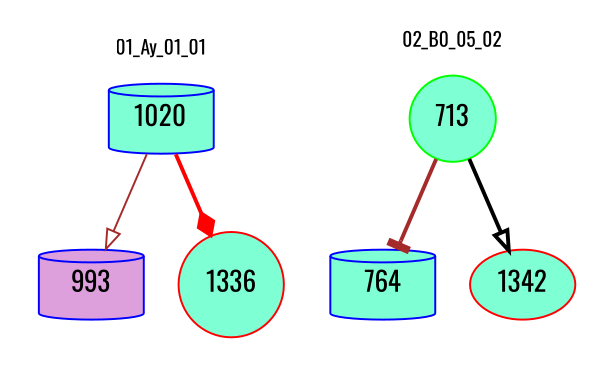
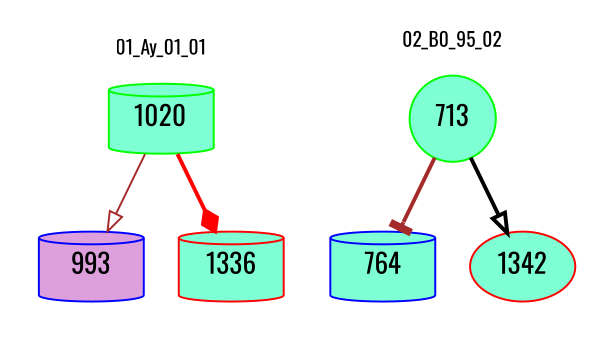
(453, 42) -> (453, 42)
(161, 119) -> (161, 119)
(231, 285) -> (231, 267)
